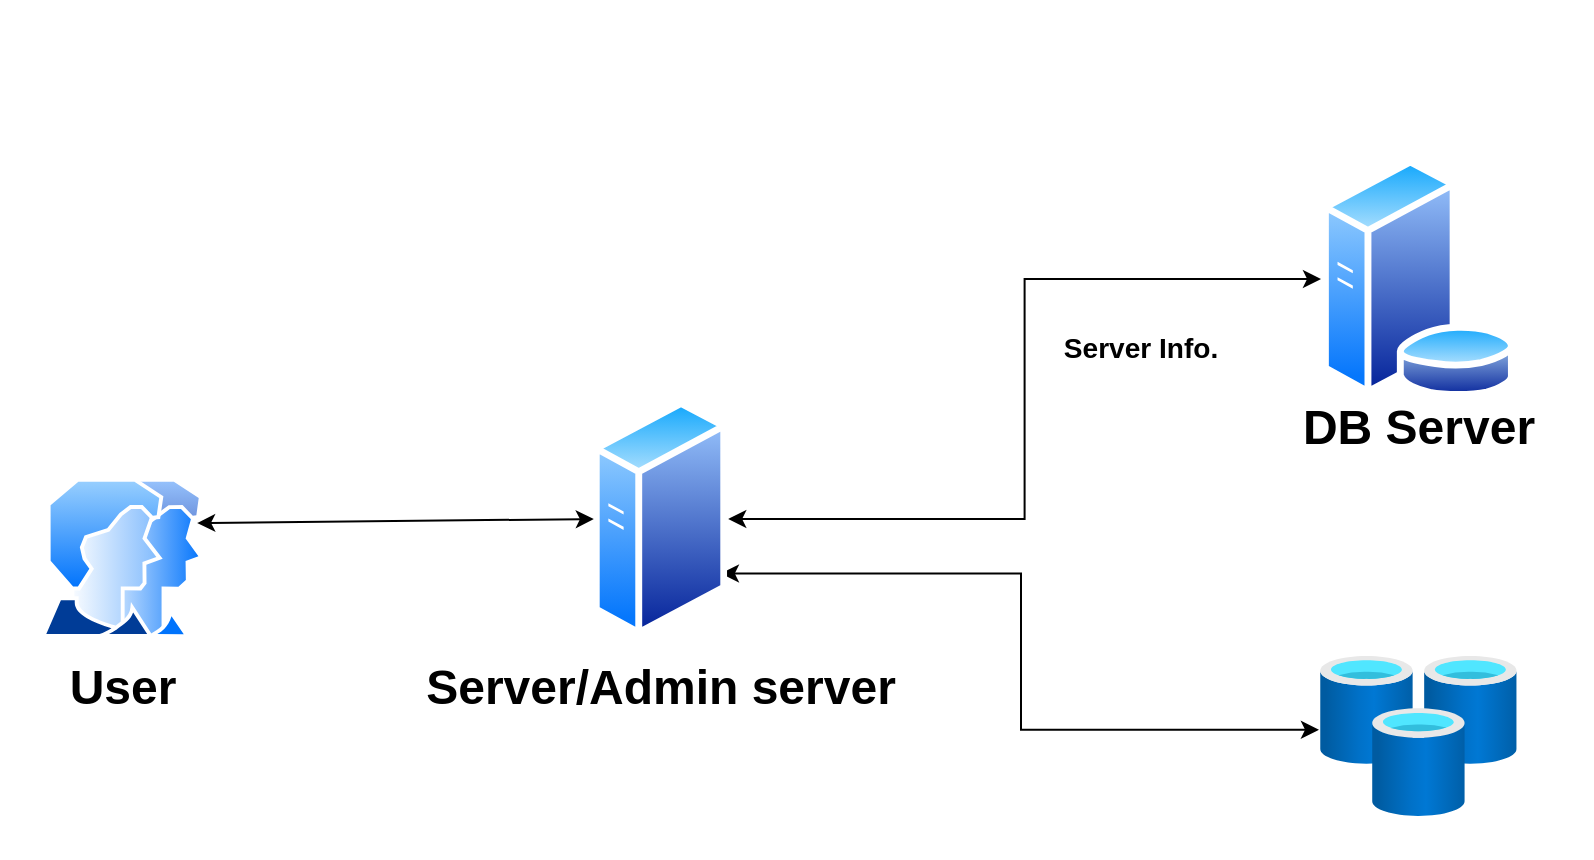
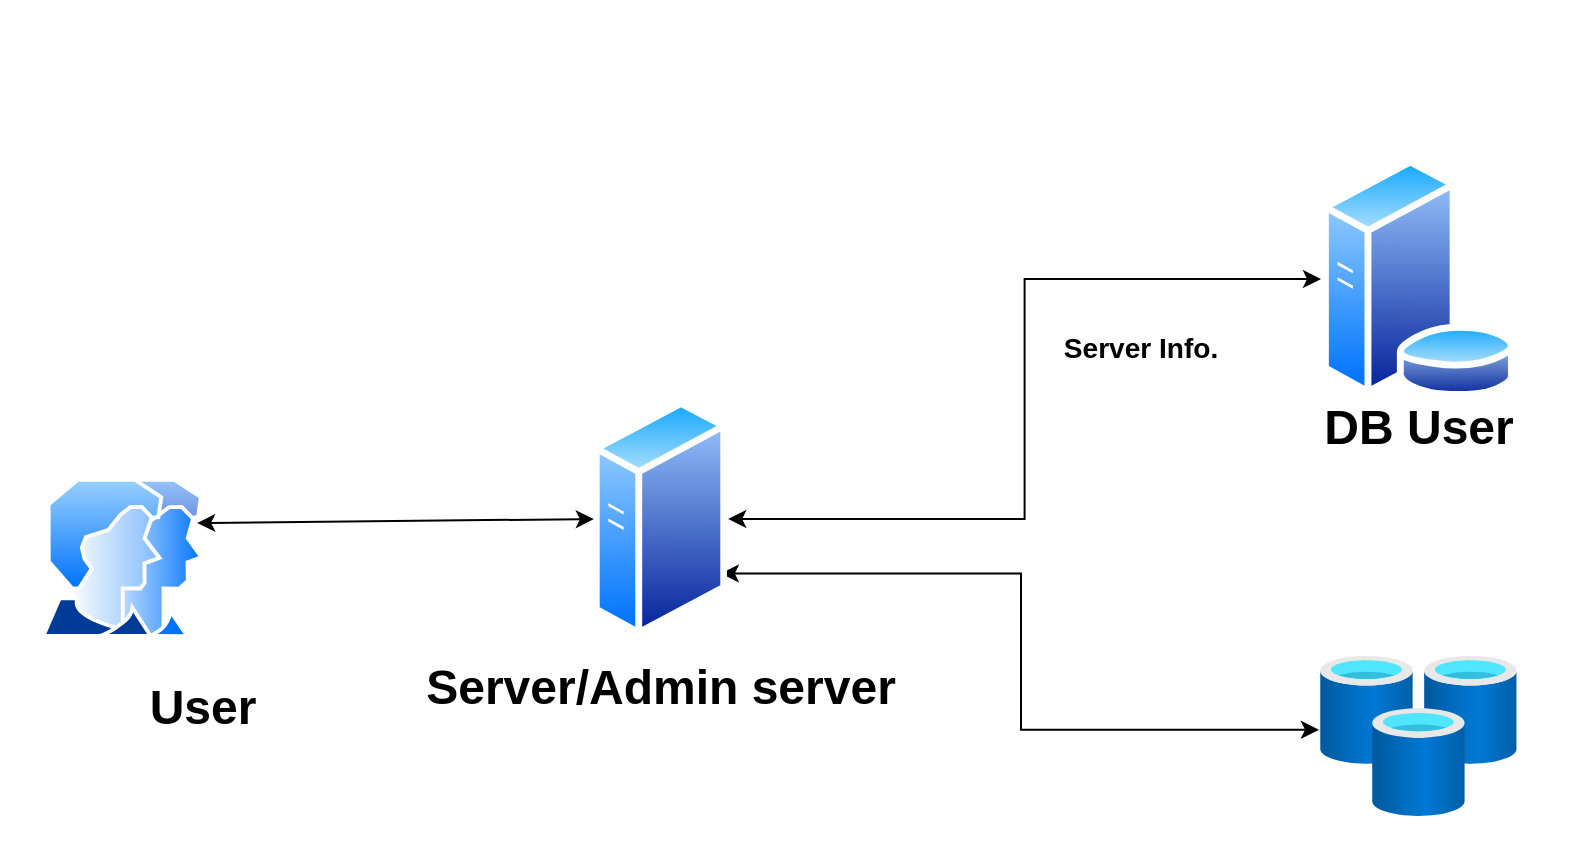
(1420, 429) -> (1420, 429)
(123, 689) -> (203, 709)
